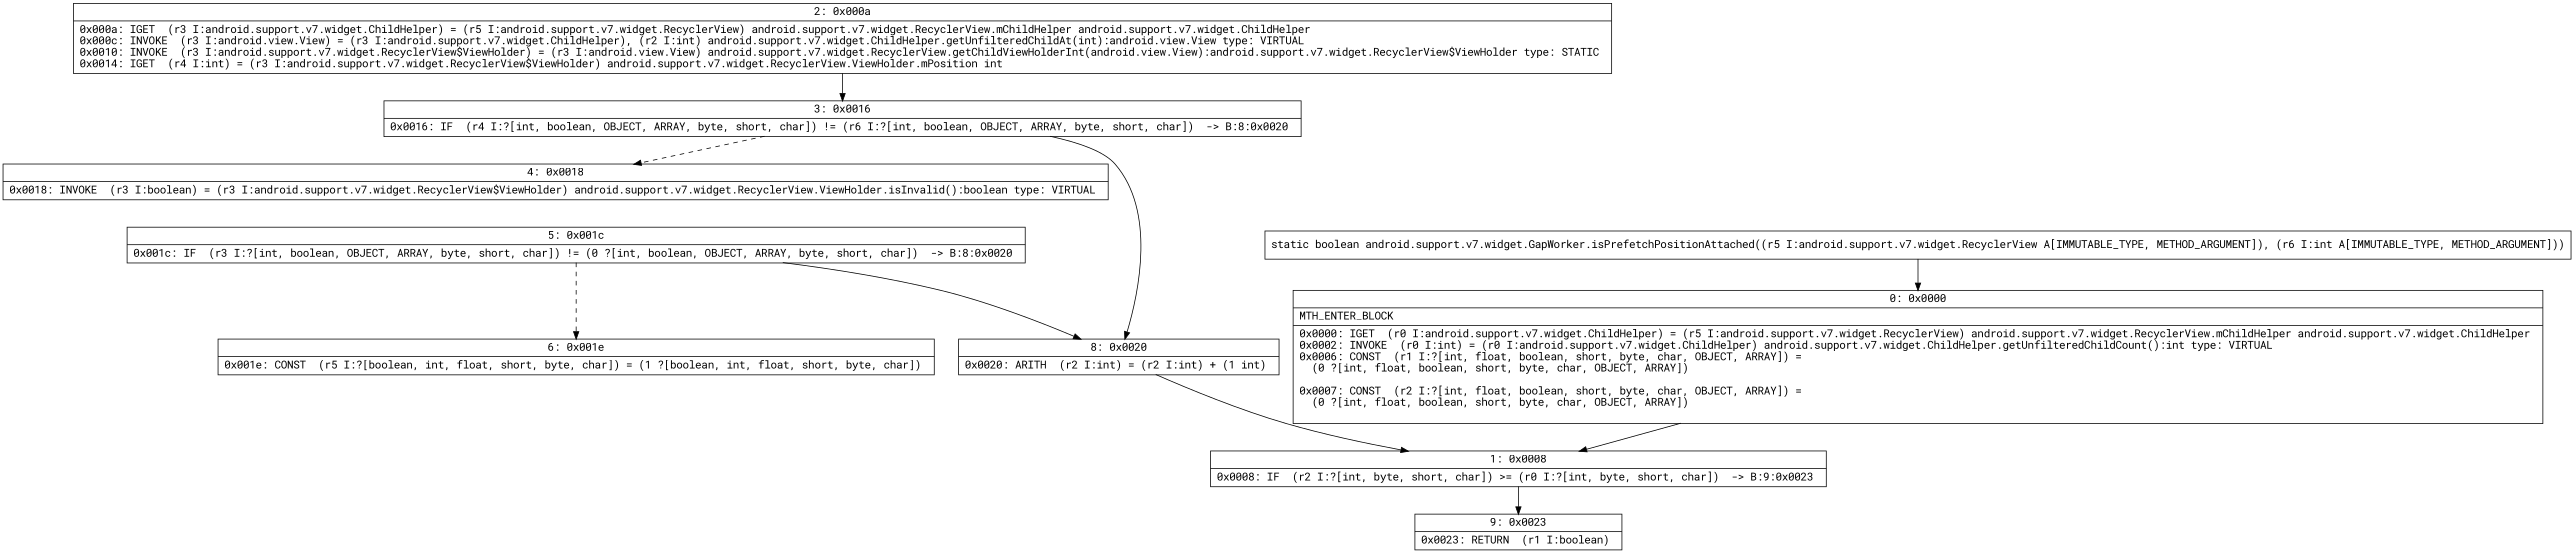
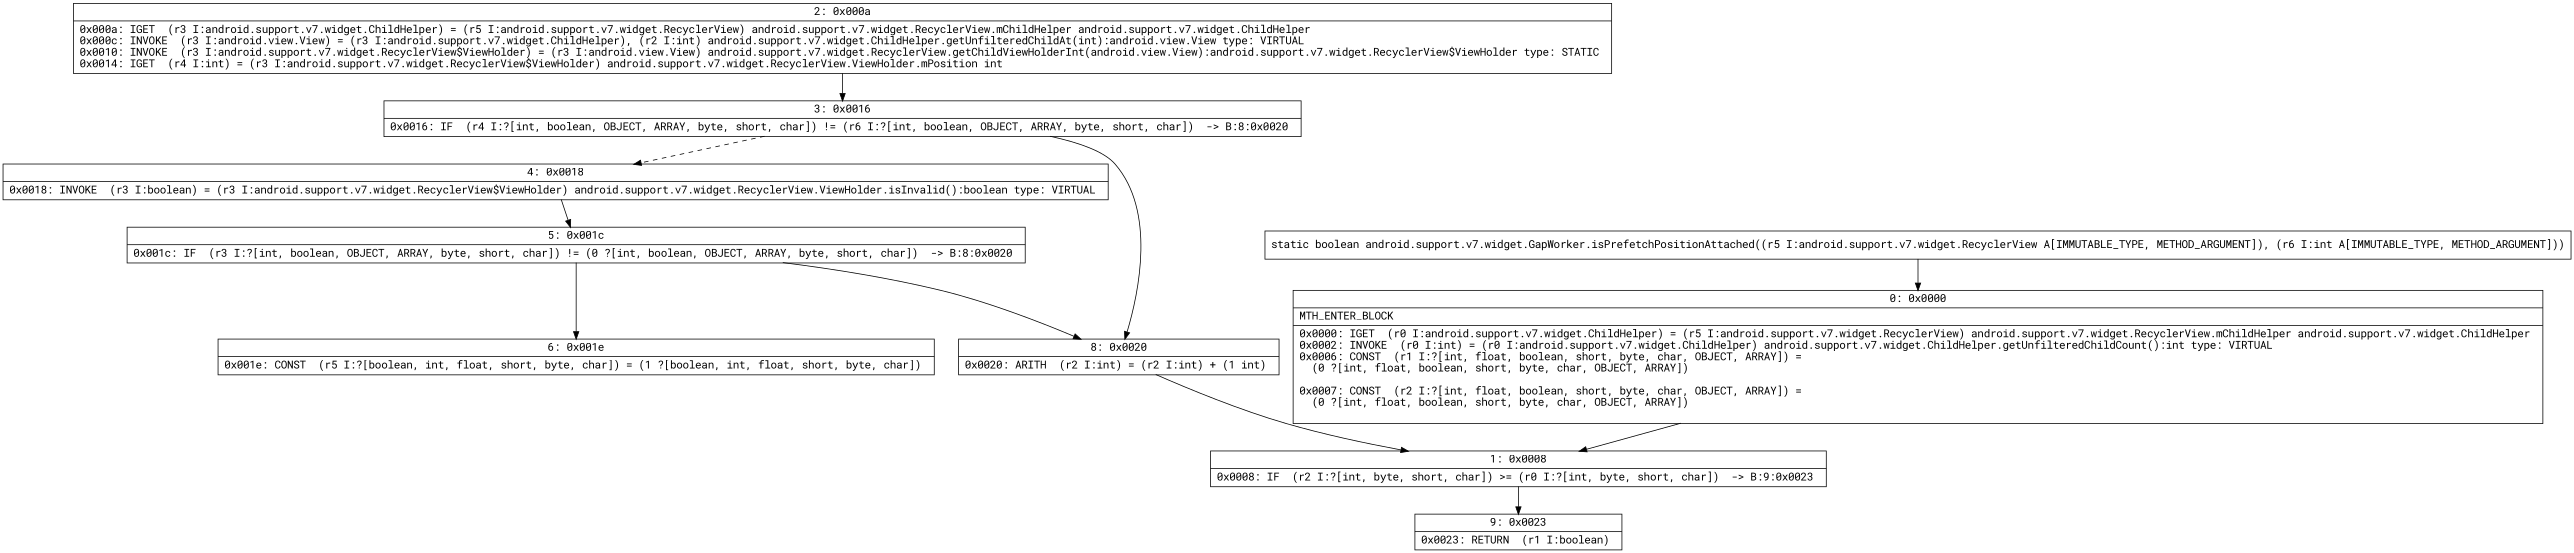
none -> (565, 210)
(576, 297) -> (576, 297)
